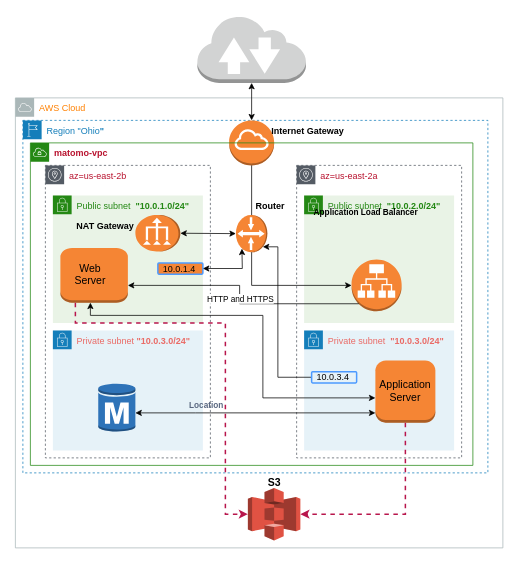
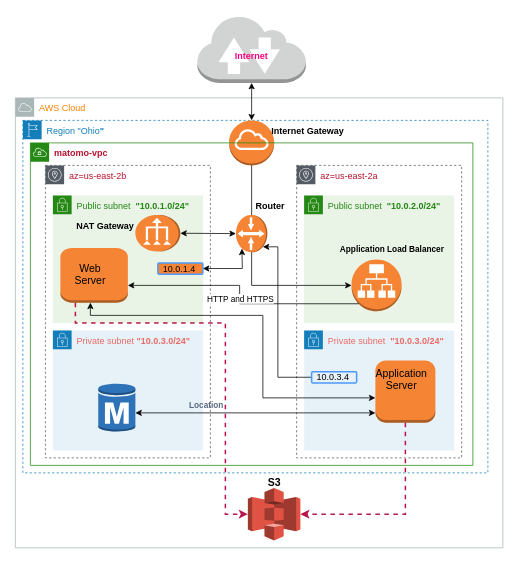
none -> (252, 57)
(366, 211) -> (392, 248)
(405, 390) -> (402, 379)
